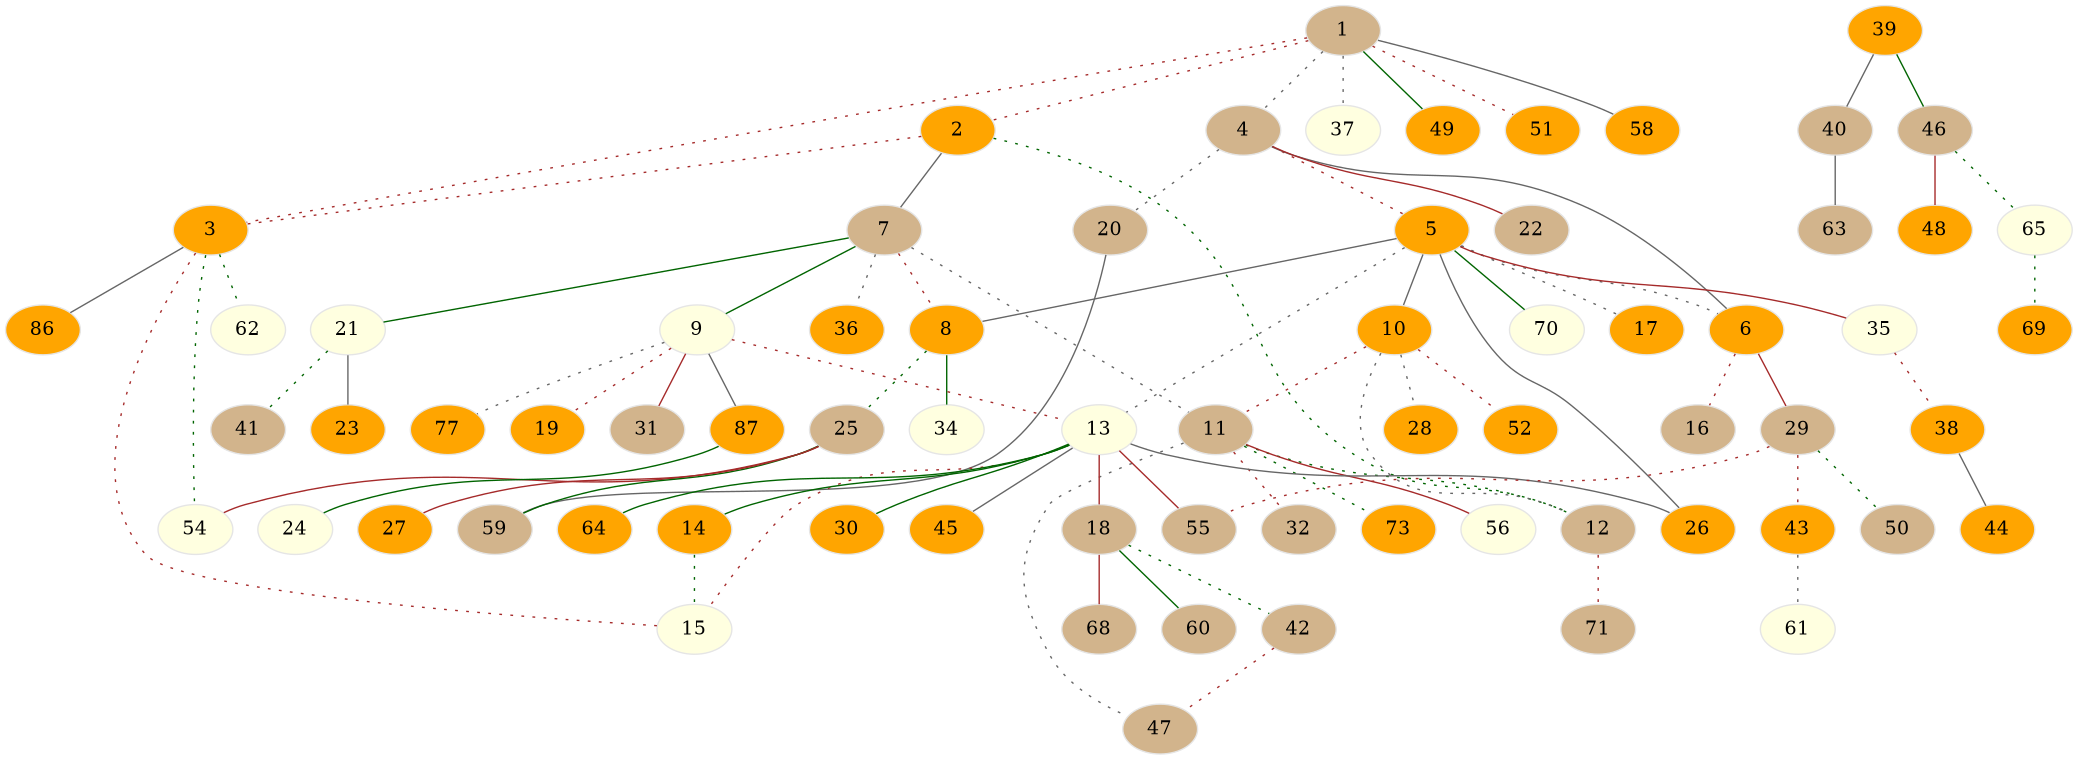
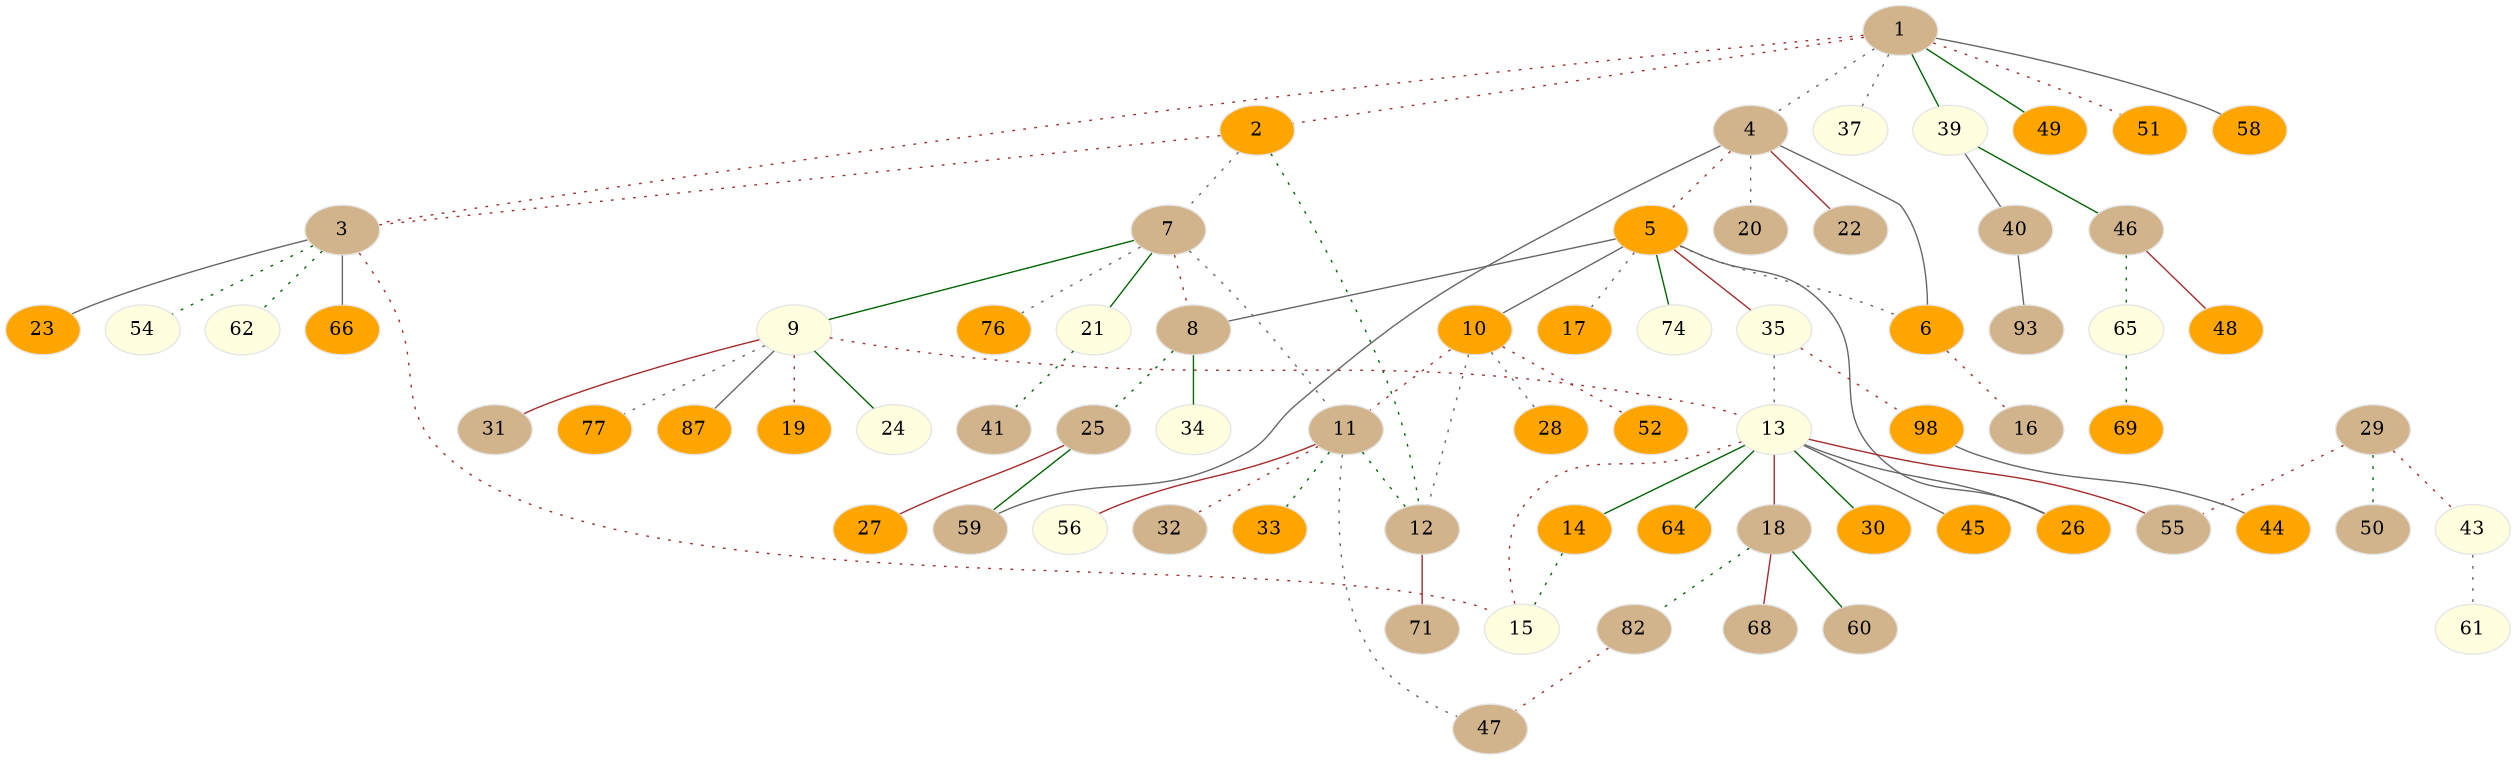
(1885, 30) -> (1950, 130)
none -> (1925, 80)
(921, 180) -> (1213, 180)
(211, 230) -> (342, 230)
(1835, 230) -> (2026, 330)
(43, 330) -> (342, 330)
(847, 330) -> (994, 330)
(947, 330) -> (1193, 330)
(1265, 330) -> (1774, 380)
(1547, 330) -> (1674, 330)
(348, 380) -> (189, 273)
(1772, 380) -> none
(1947, 430) -> (1927, 430)
(416, 478) -> none
(421, 488) -> (844, 380)
(771, 491) -> (1363, 350)
(1399, 529) -> (1270, 529)
(1798, 529) -> (2473, 529)
(1598, 580) -> (1422, 580)
(1299, 629) -> (1634, 629)
